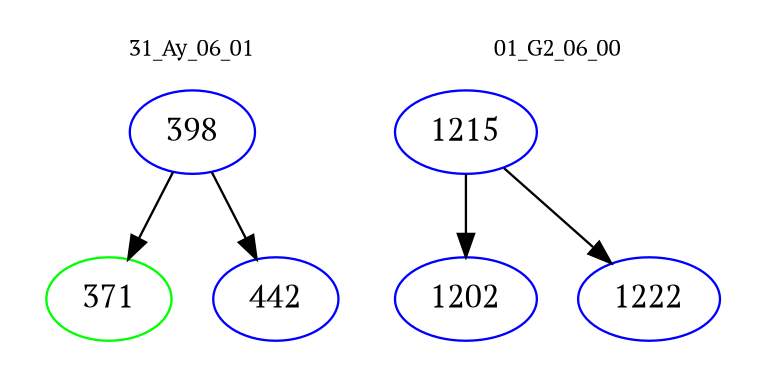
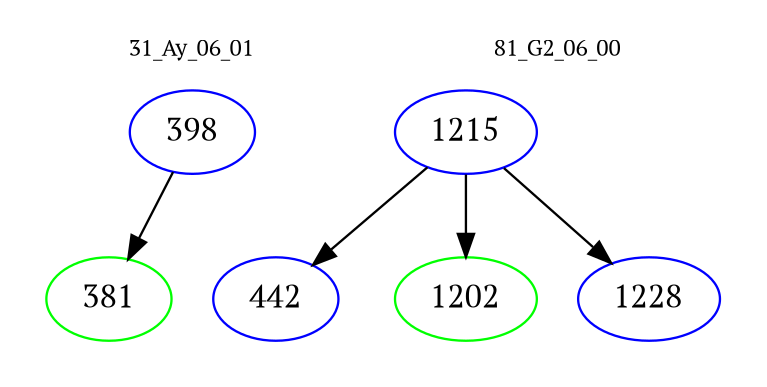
(557, 50) -> (557, 50)
(229, 205) -> (391, 198)
(109, 299) -> (109, 299)
(466, 299) -> (466, 299)
(649, 299) -> (649, 299)
